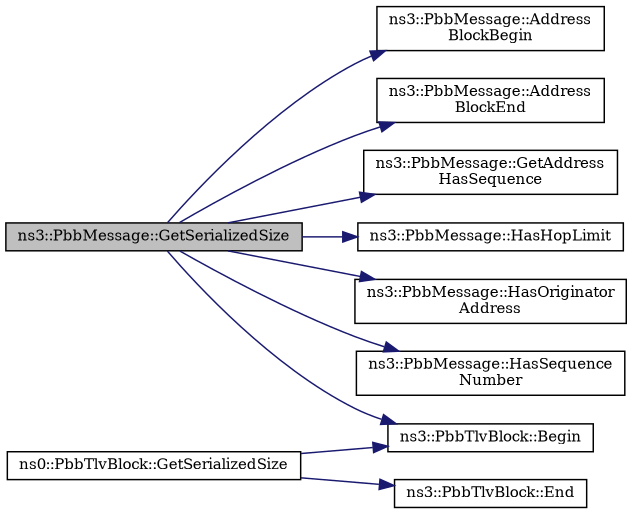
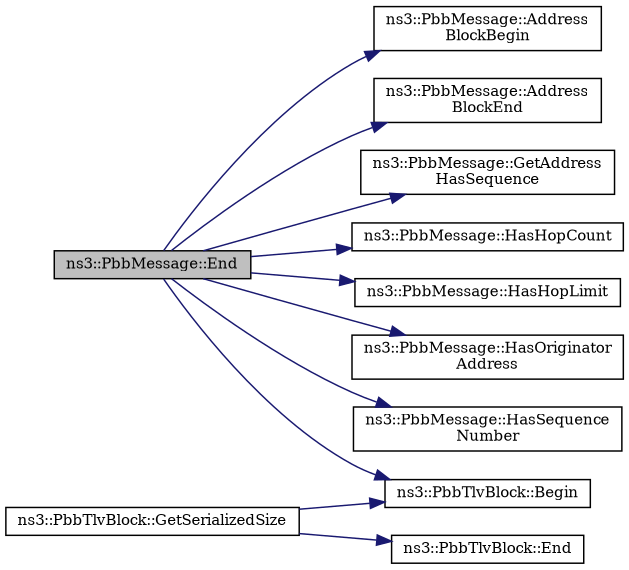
(154, 237) -> (153, 265)
none -> (488, 237)
(154, 466) -> (153, 521)
